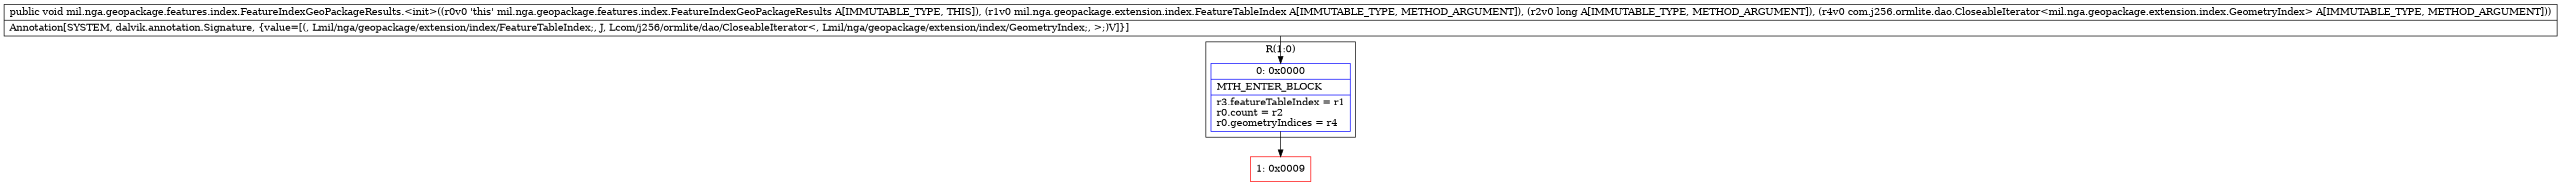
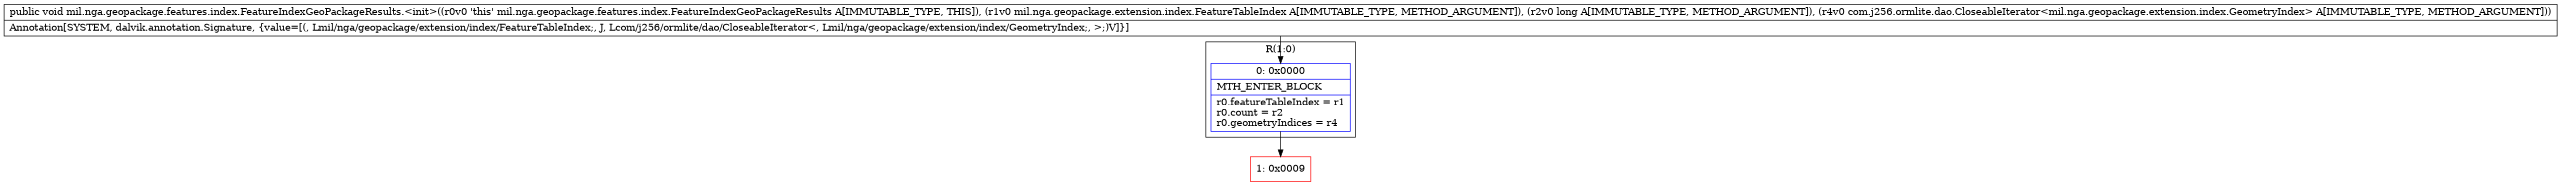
(1281, 103) -> (1281, 103)
